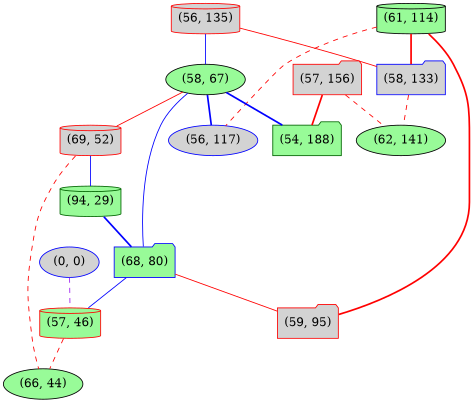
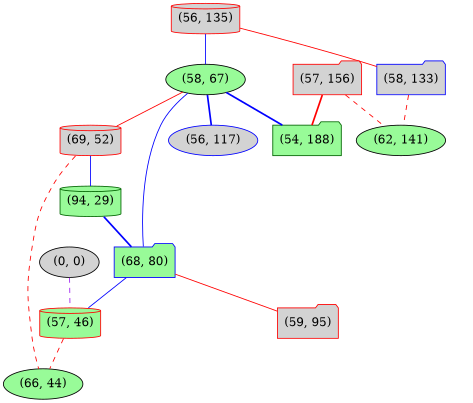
(411, 19) -> none
(69, 262) -> (69, 262)
